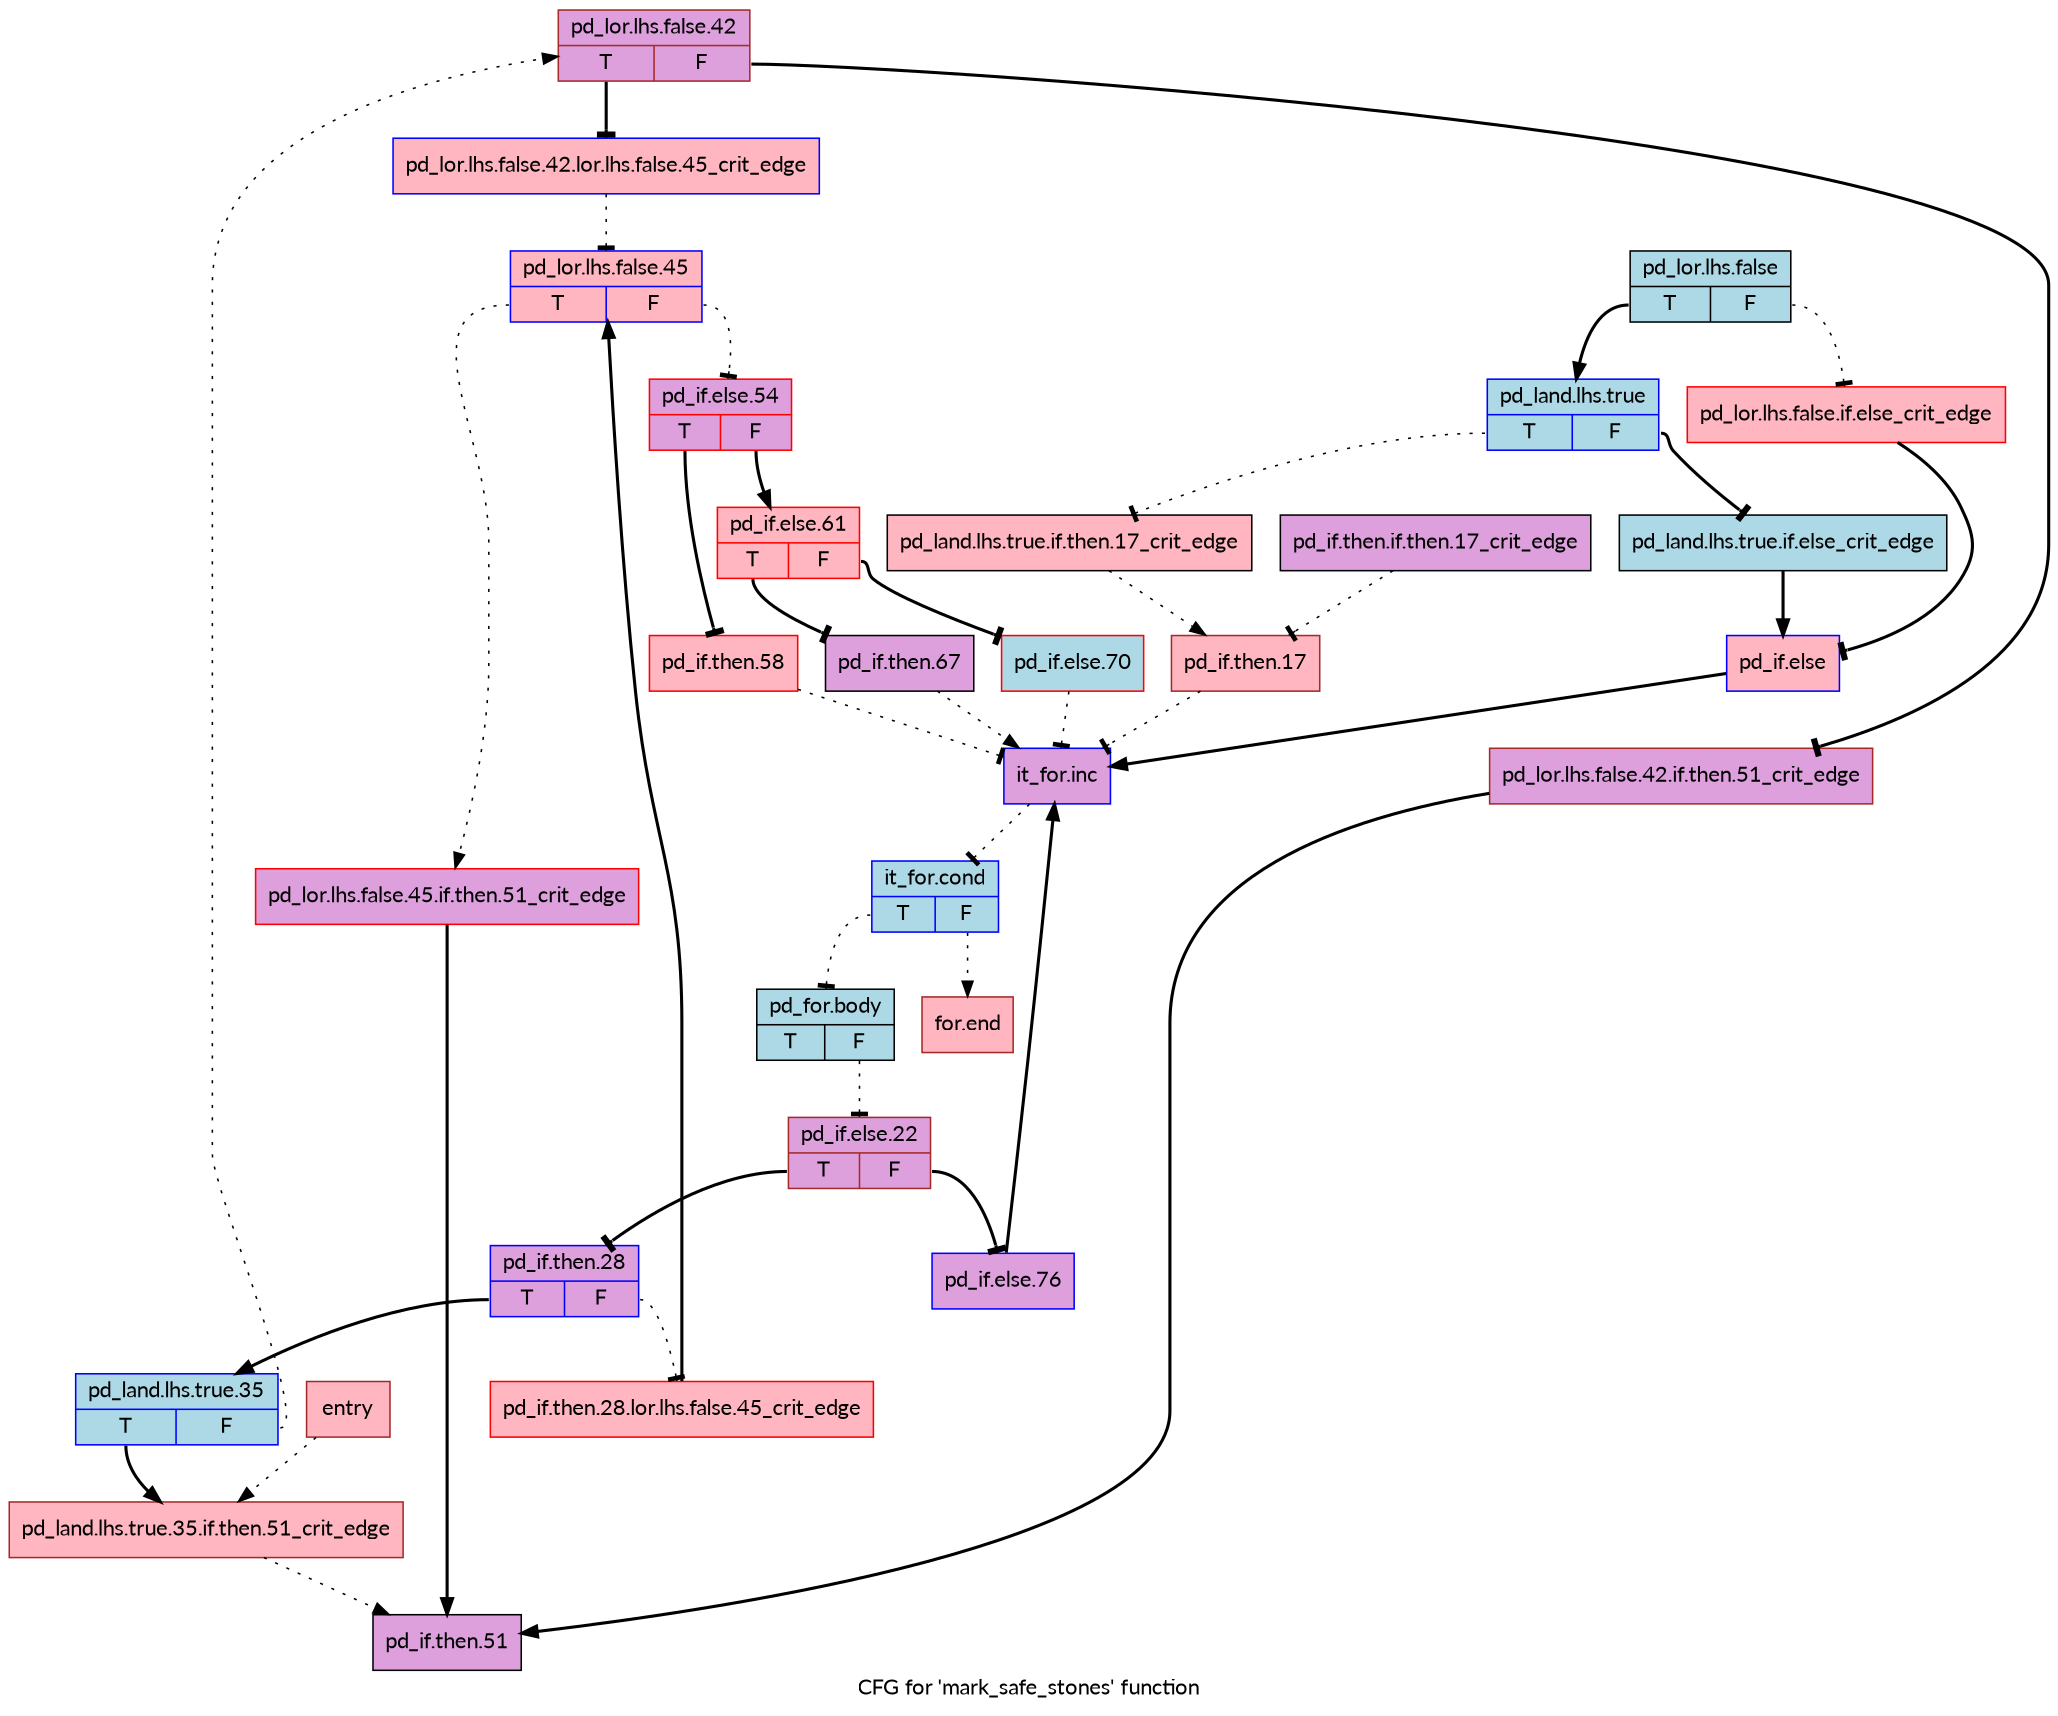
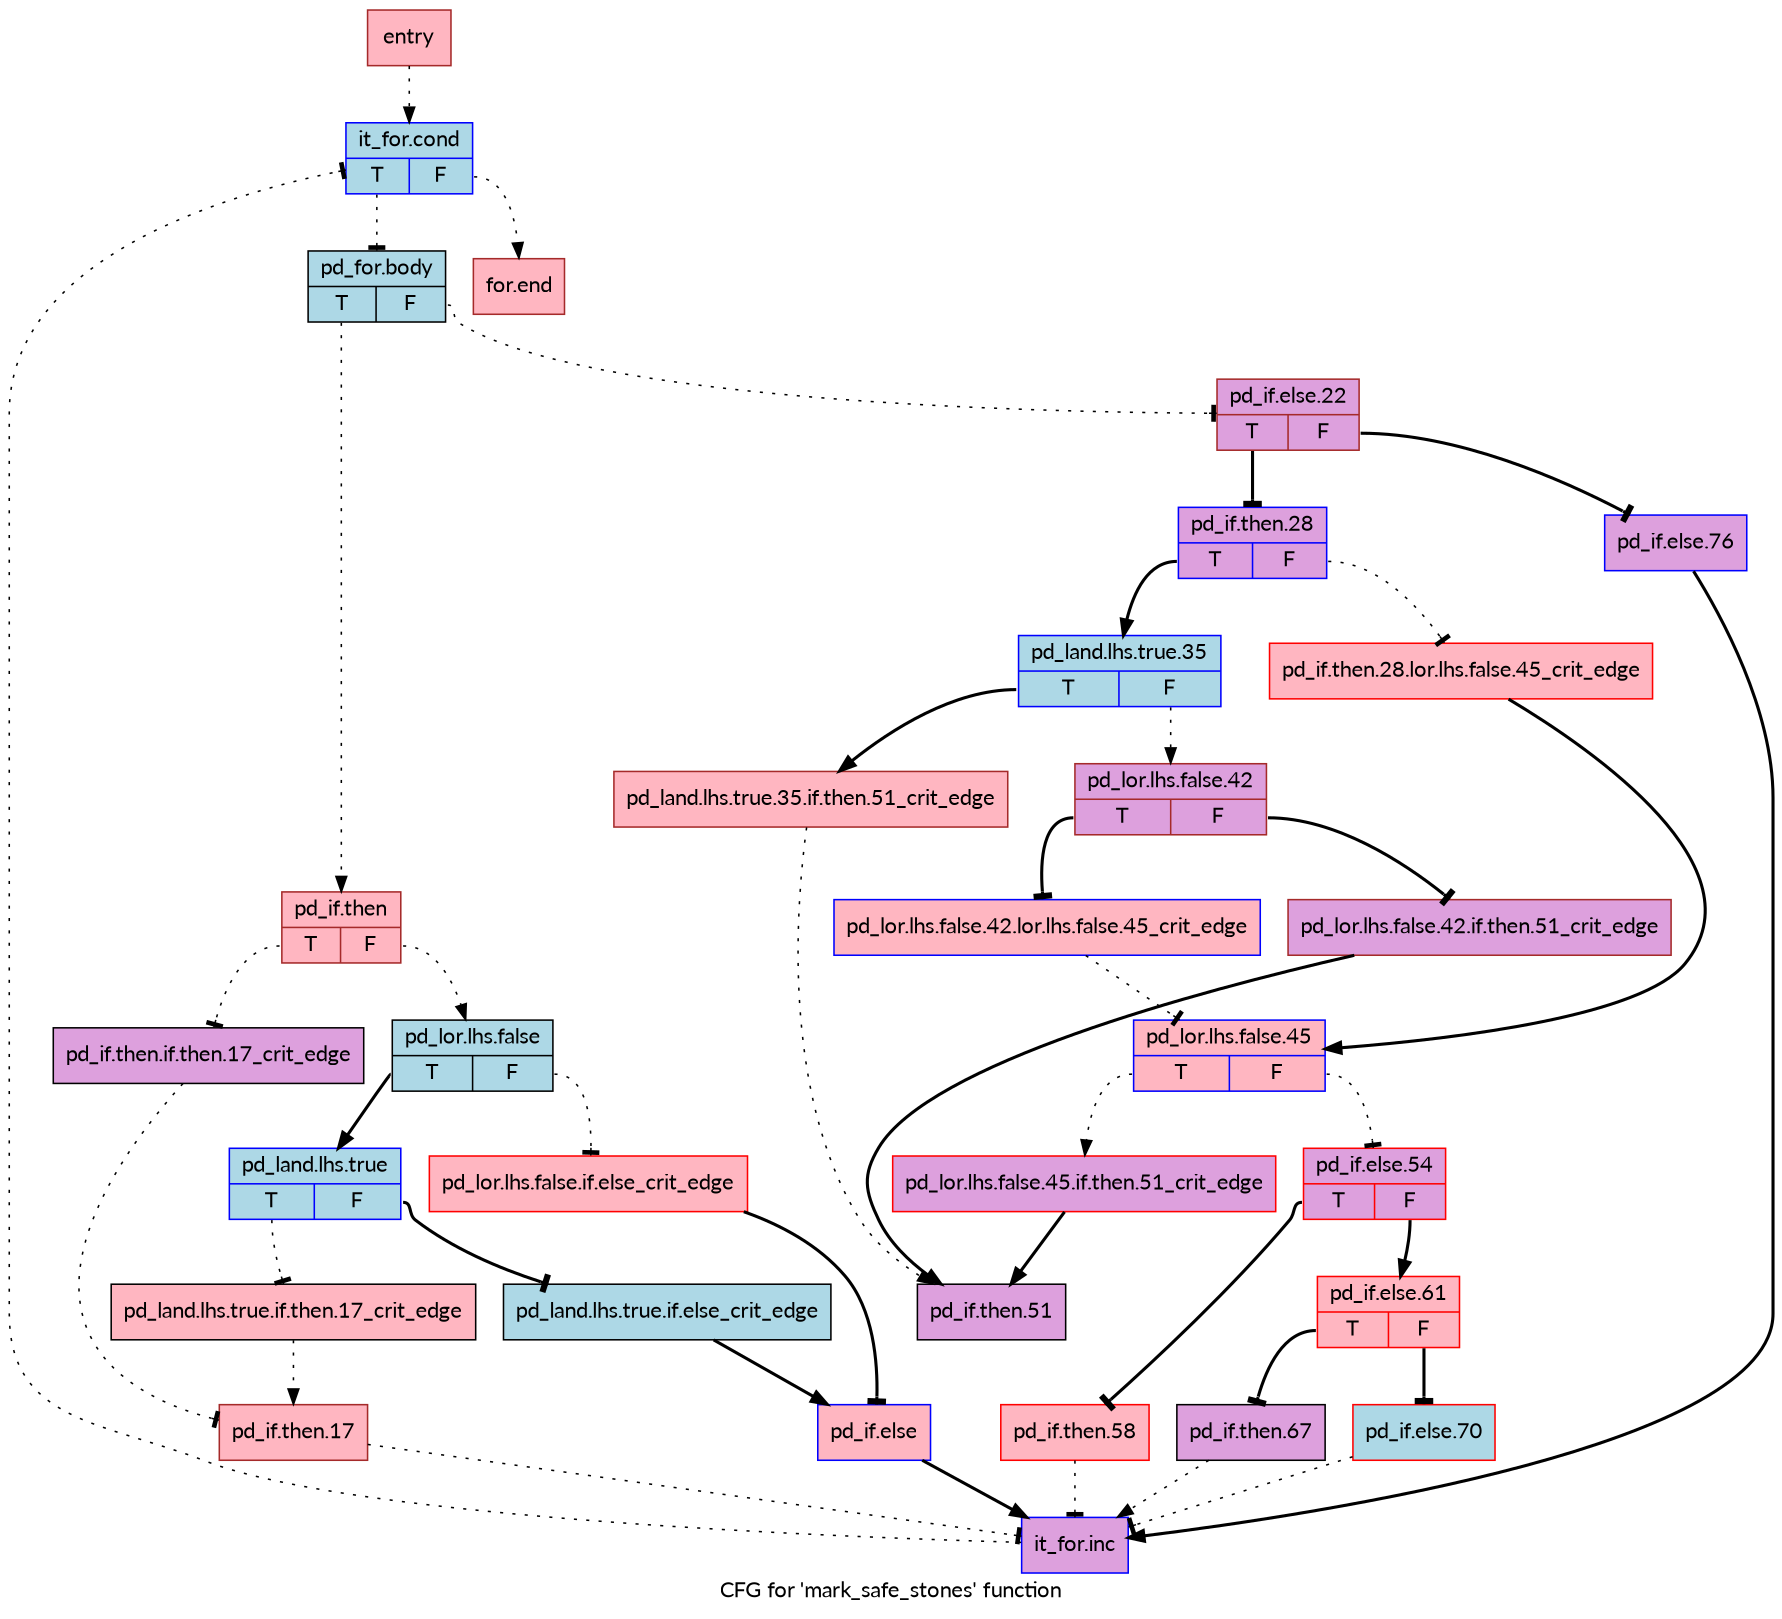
none -> (341, 927)
(283, 1465) -> (409, 87)
